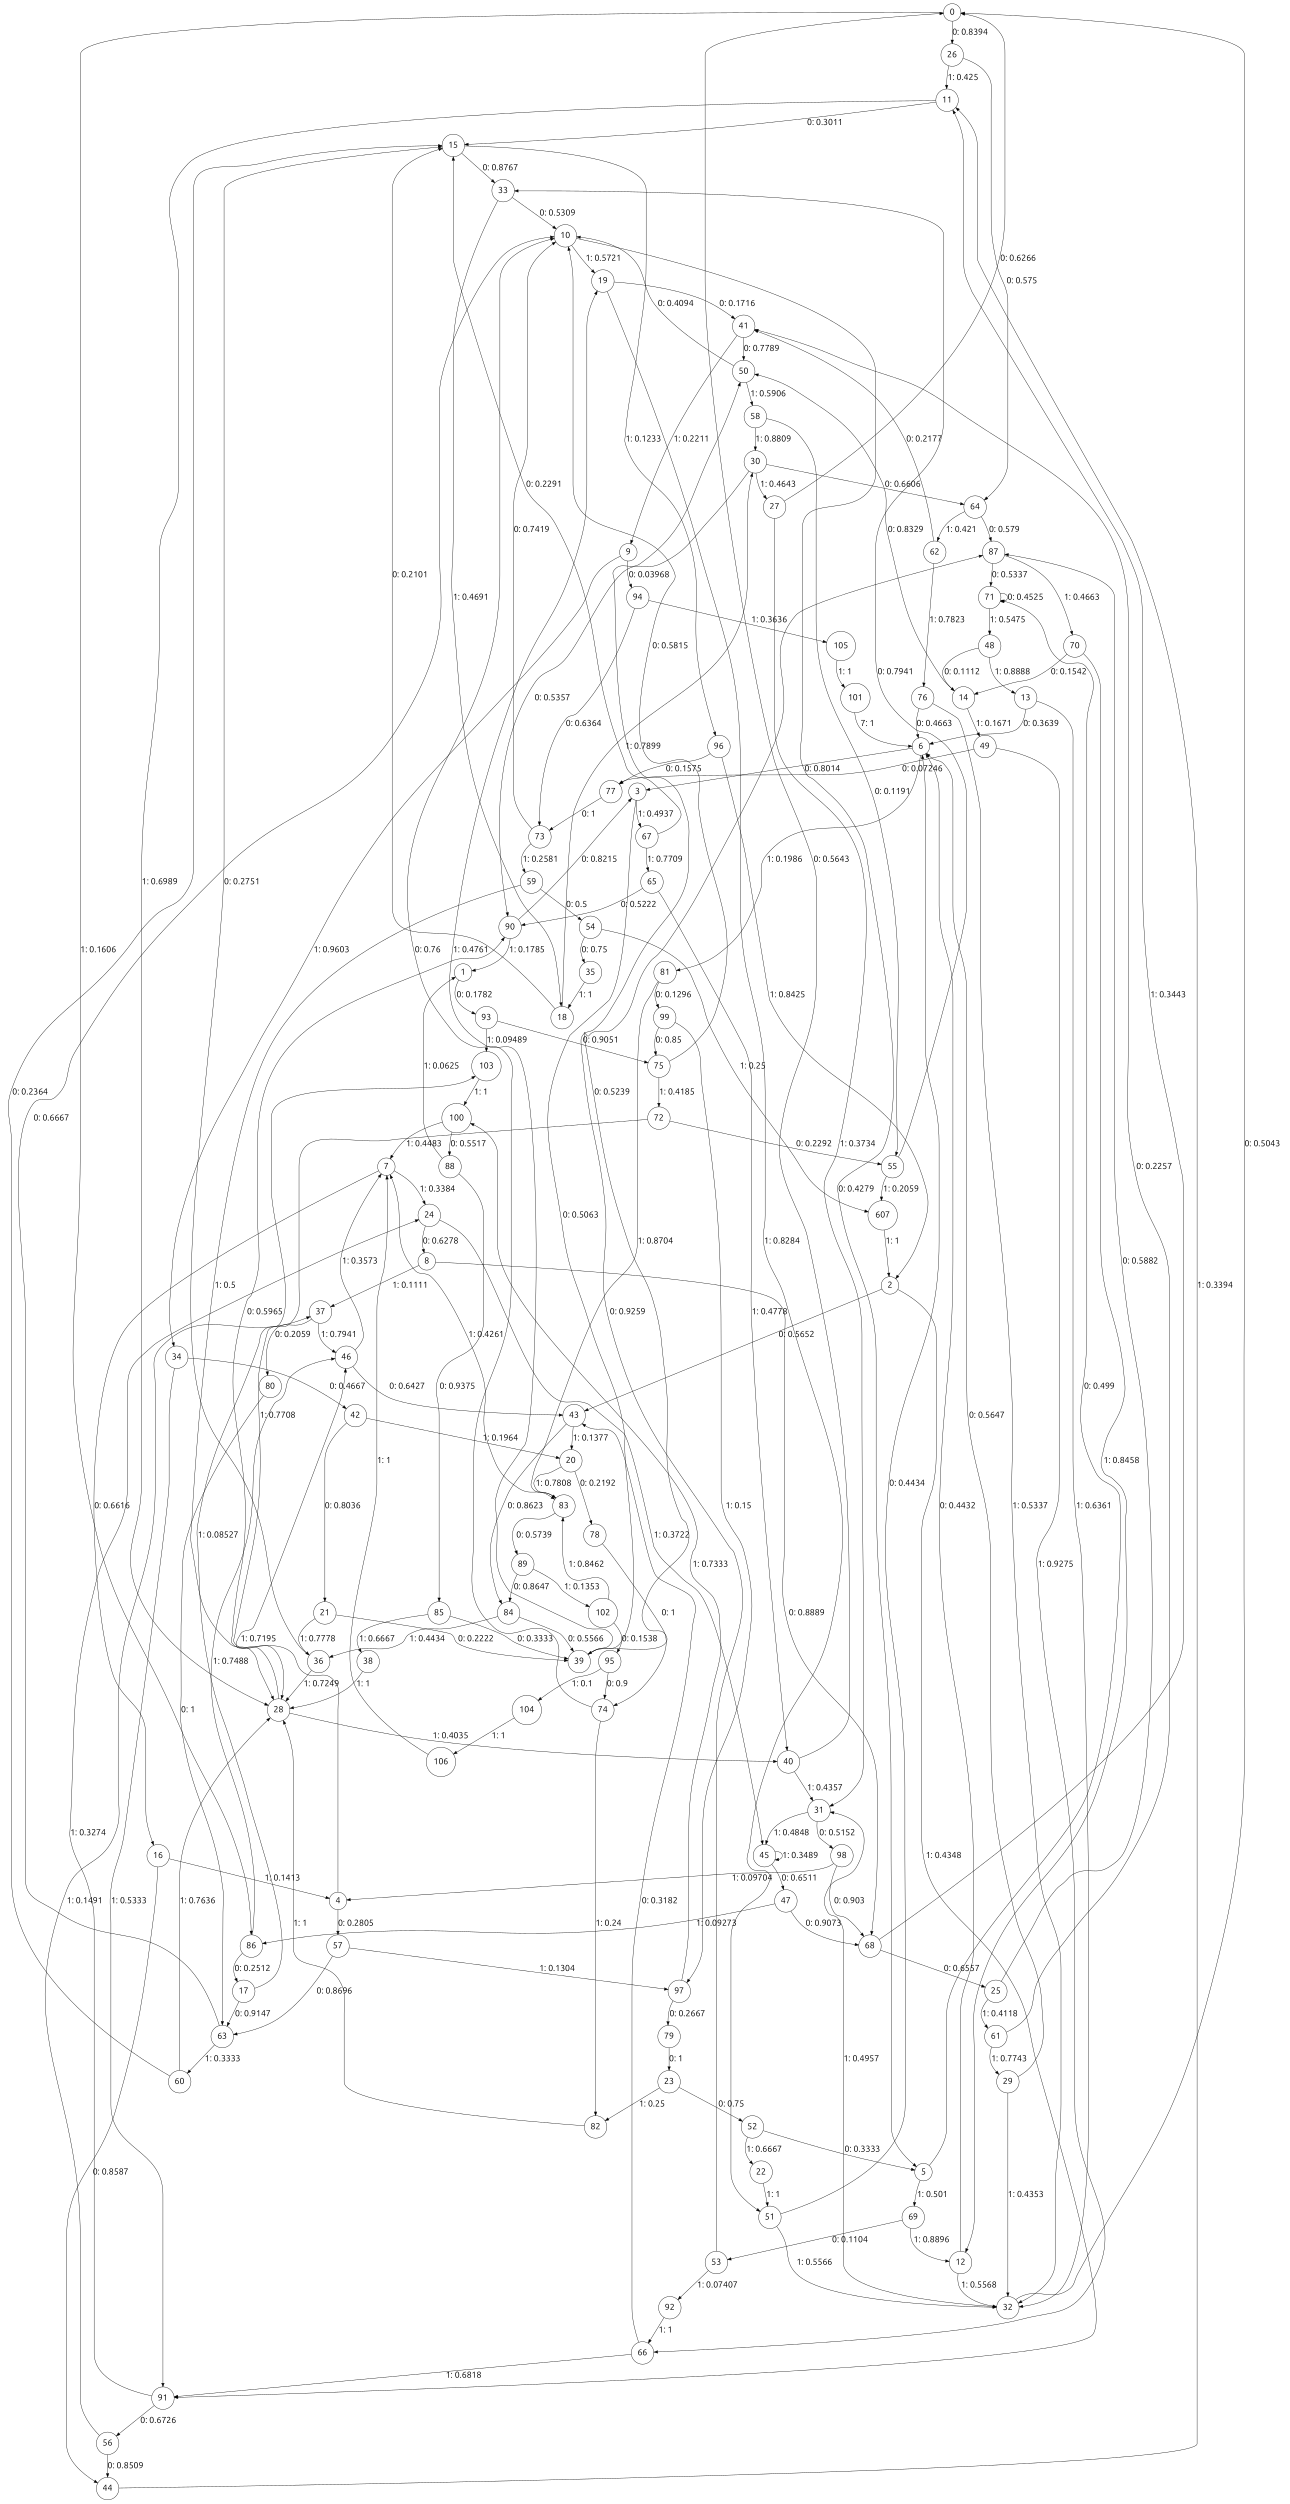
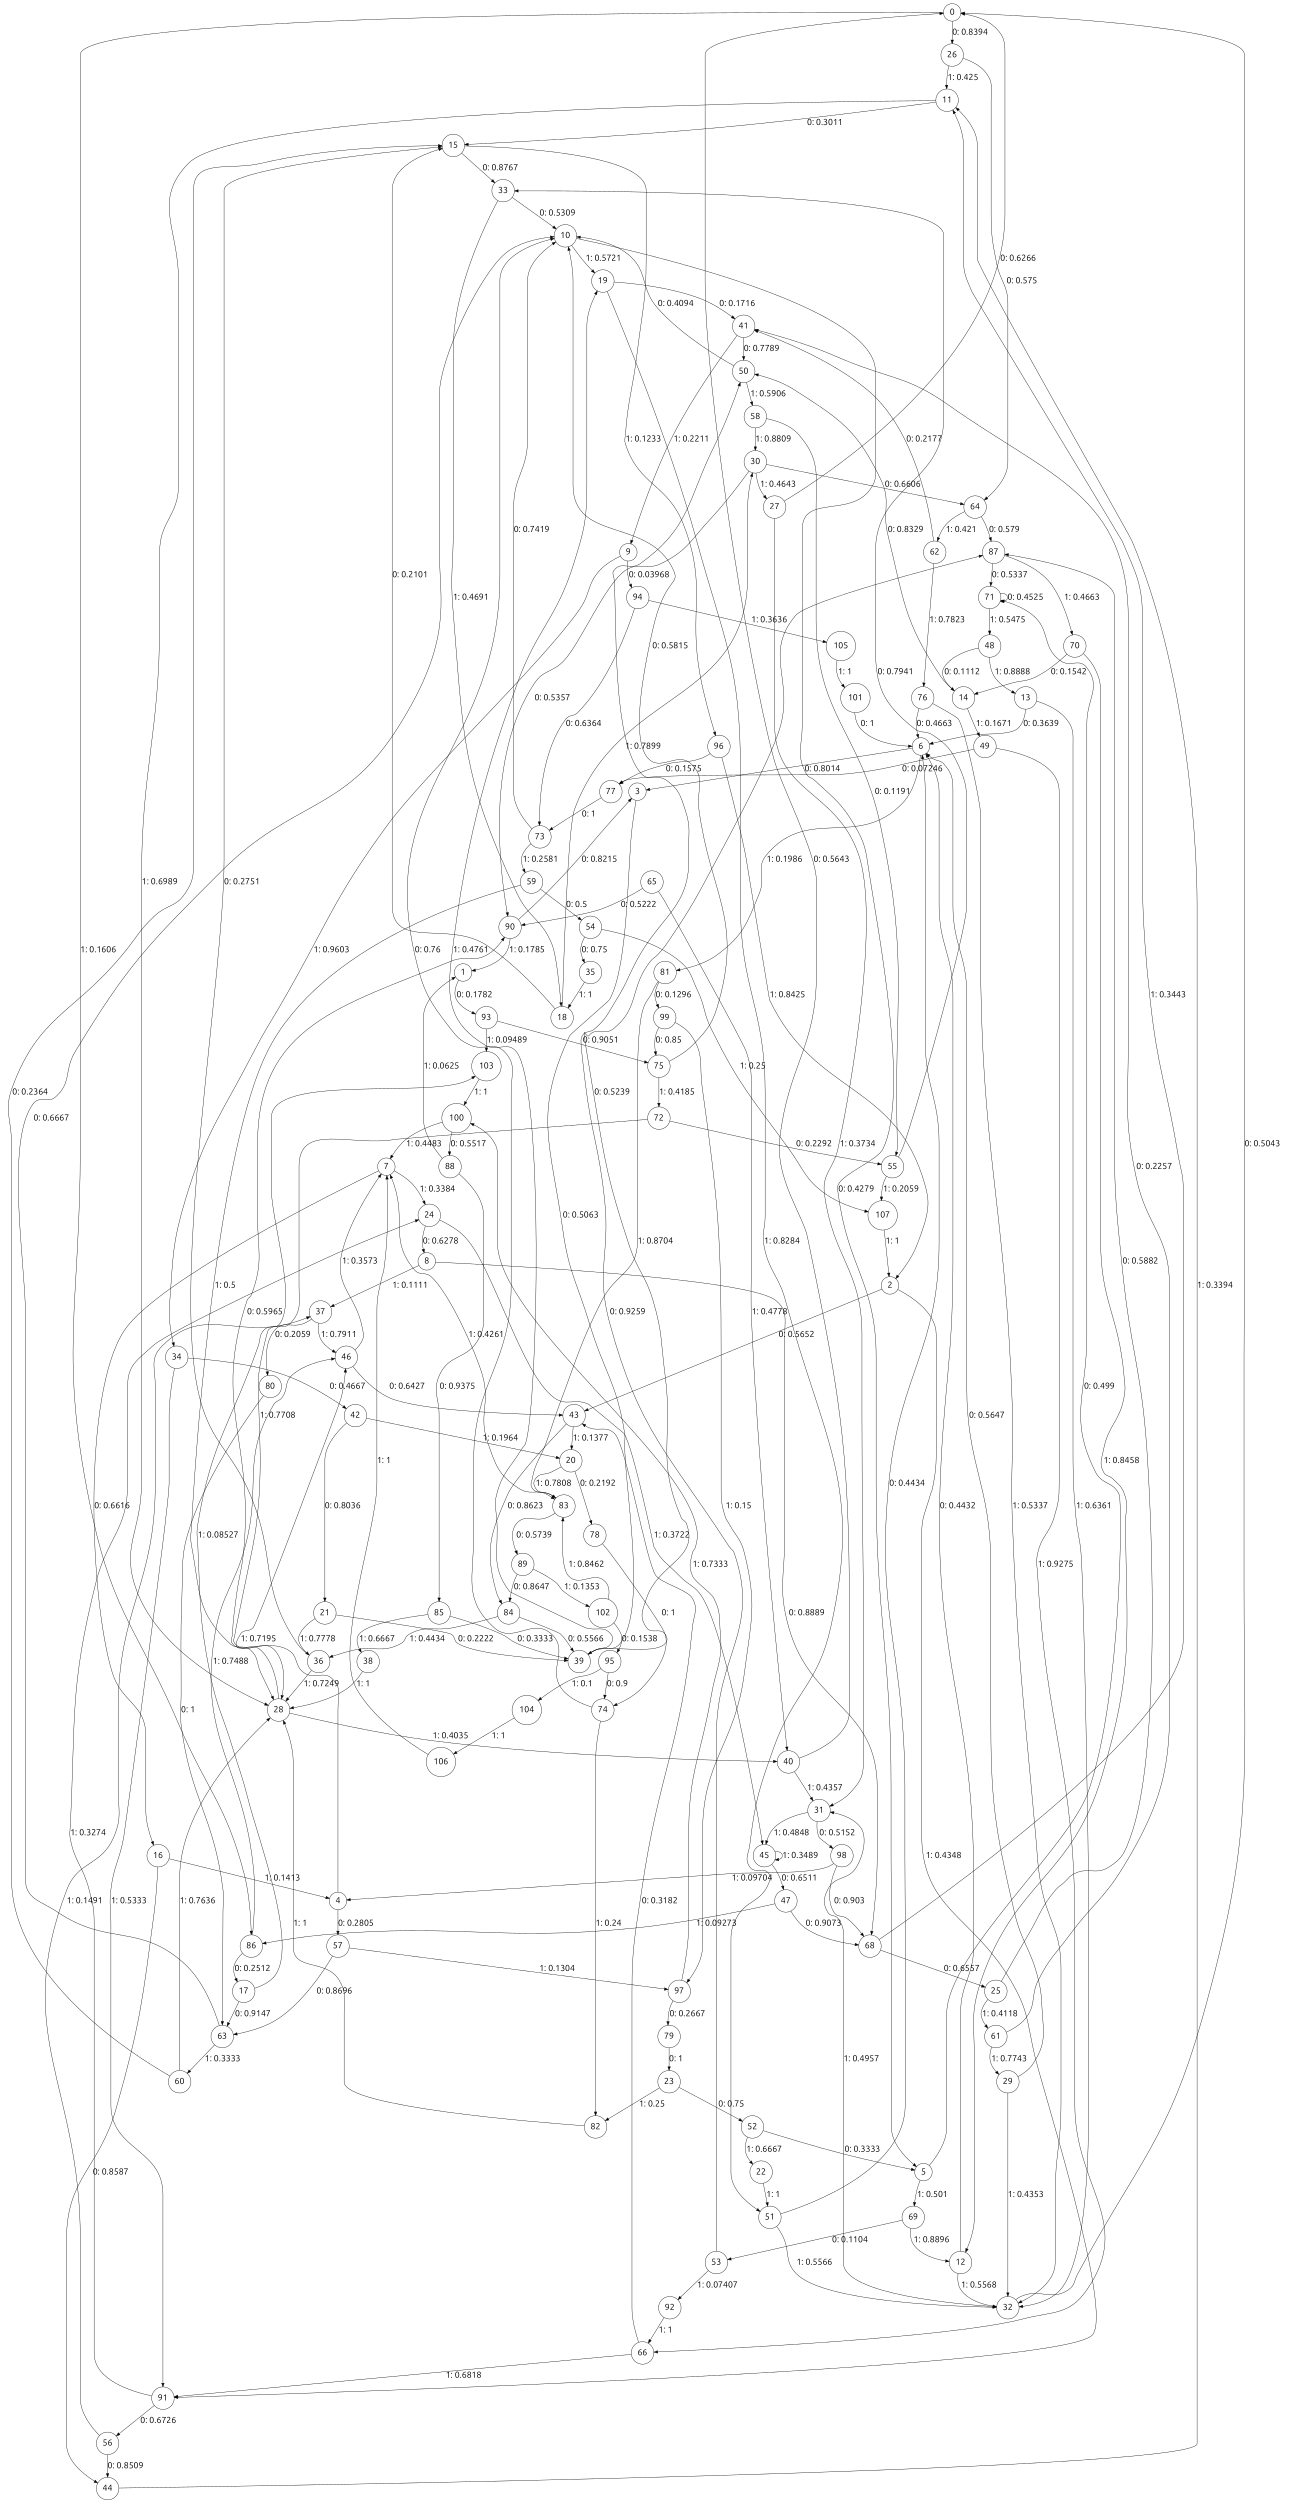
(875, 724) -> (875, 724)
(647, 837) -> none
(883, 1215) -> (883, 1215)
(342, 1335) -> (342, 1335)
